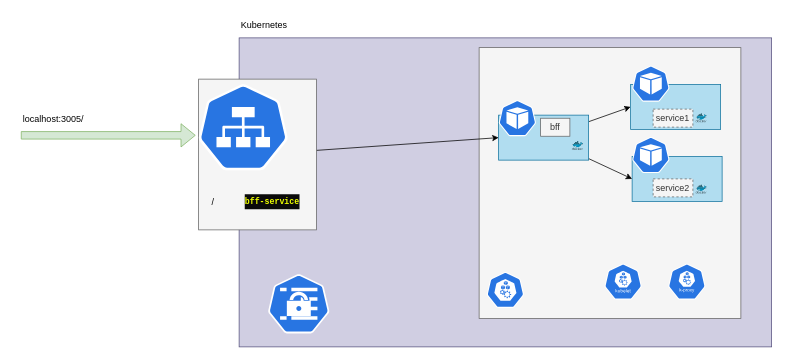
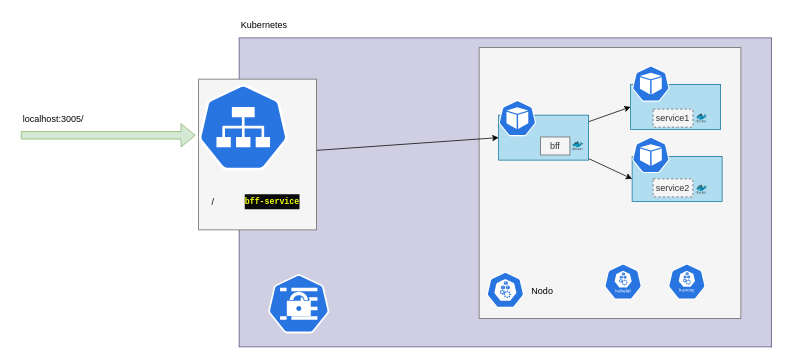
(555, 127) -> (555, 146)
none -> (542, 291)
